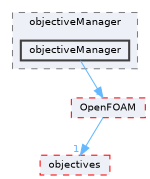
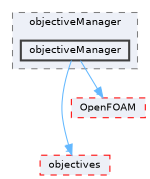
(94, 132) -> (62, 102)
